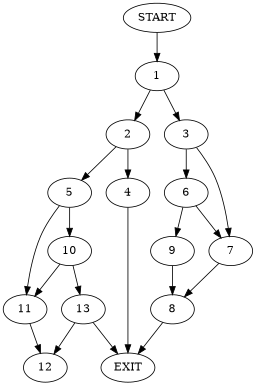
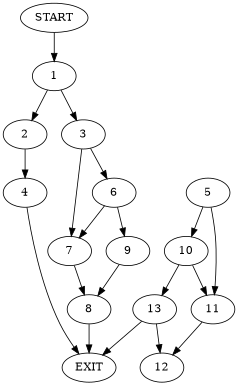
(102, 161) -> none
